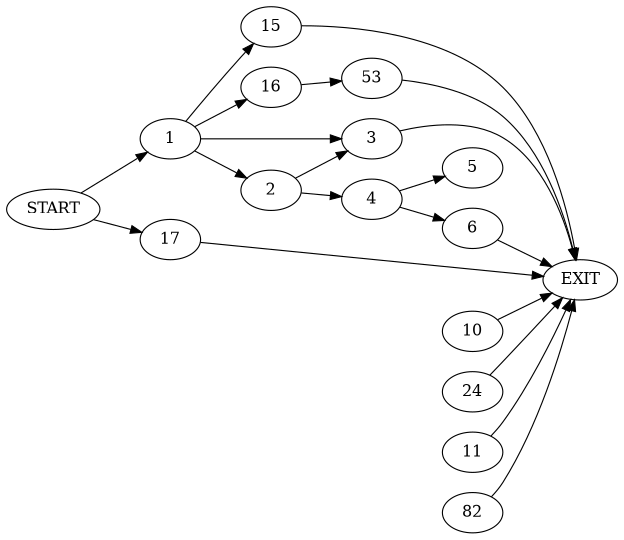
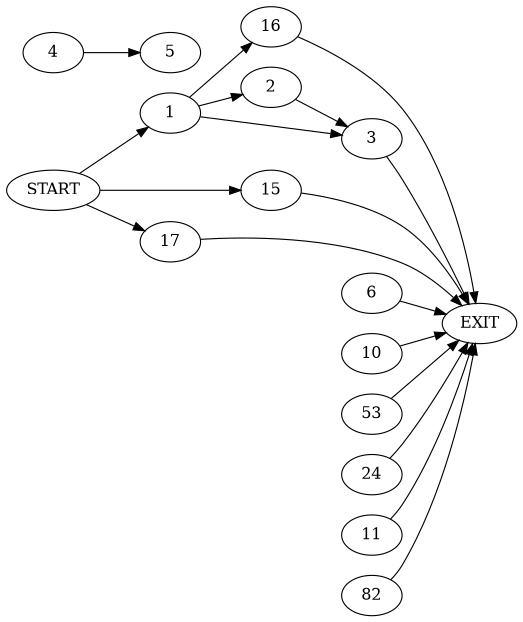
(316, 83) -> (422, 138)
(215, 86) -> (165, 190)
(316, 194) -> none
(417, 212) -> none
